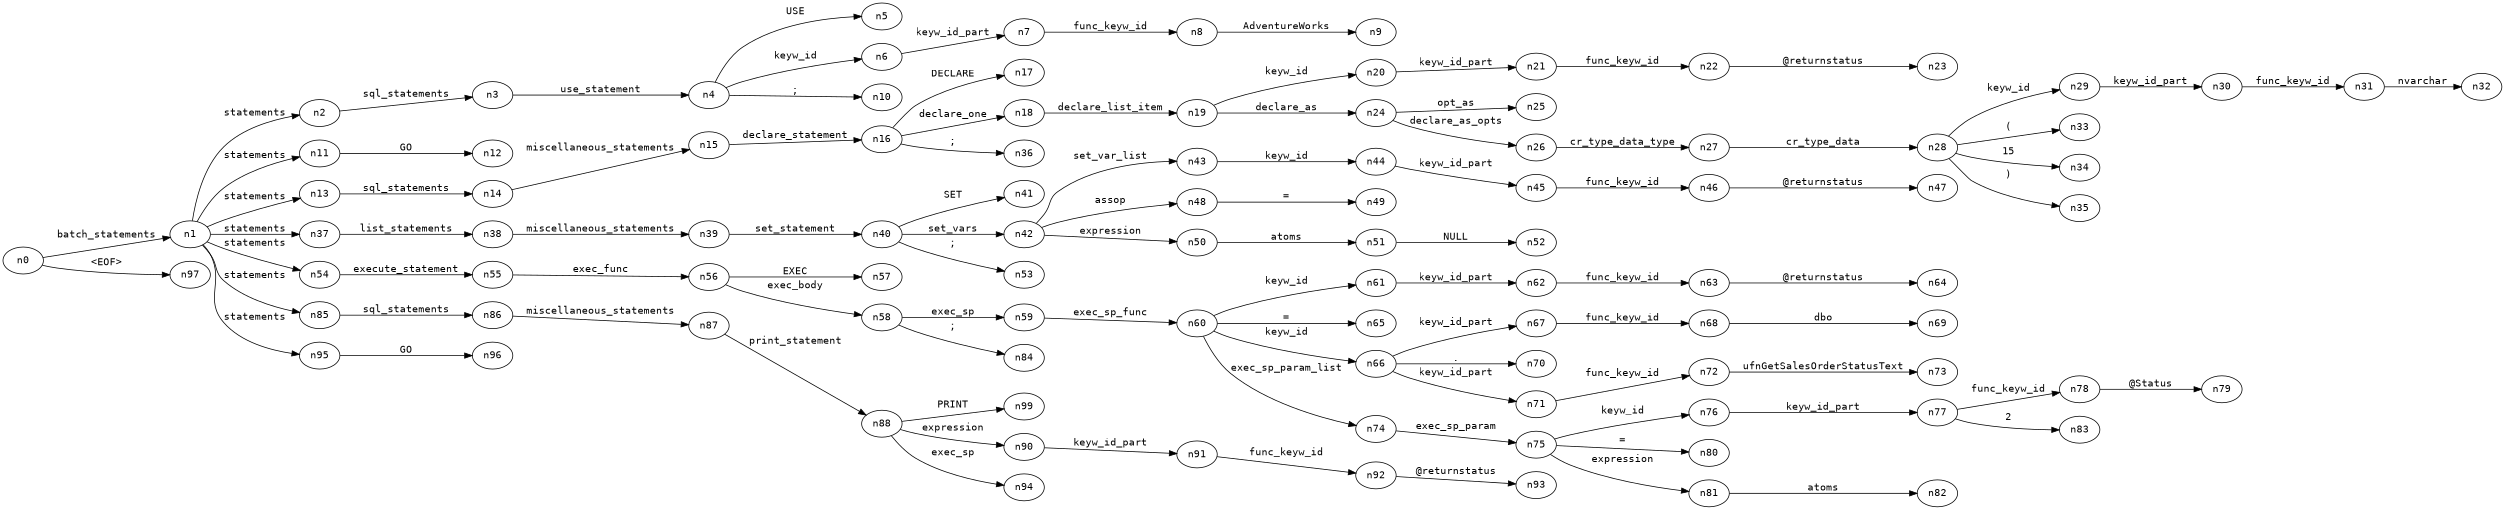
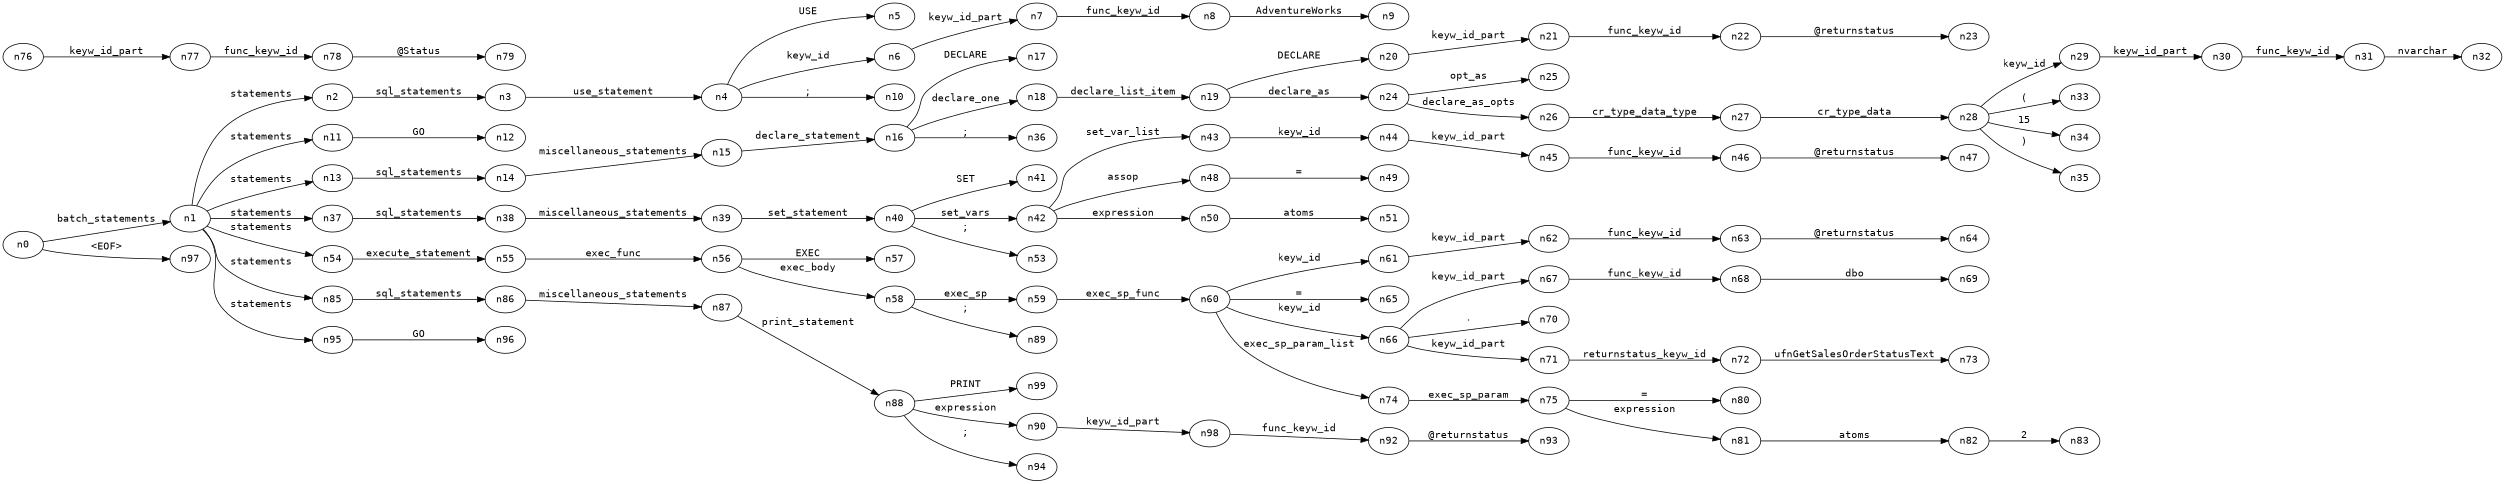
(1286, 71) -> (1299, 56)
(406, 229) -> (419, 213)
(1536, 243) -> none
(1024, 358) -> (1037, 340)
(1623, 373) -> (1645, 354)
(1618, 425) -> none
(2003, 427) -> (2020, 441)
(953, 453) -> (966, 432)
(1197, 454) -> (1210, 433)
